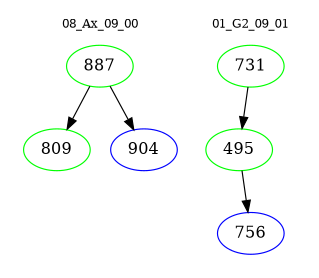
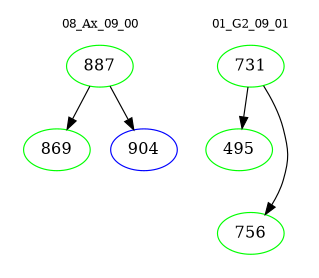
(57, 150) -> (57, 150)
(244, 186) -> (287, 144)
(251, 233) -> (251, 233)
